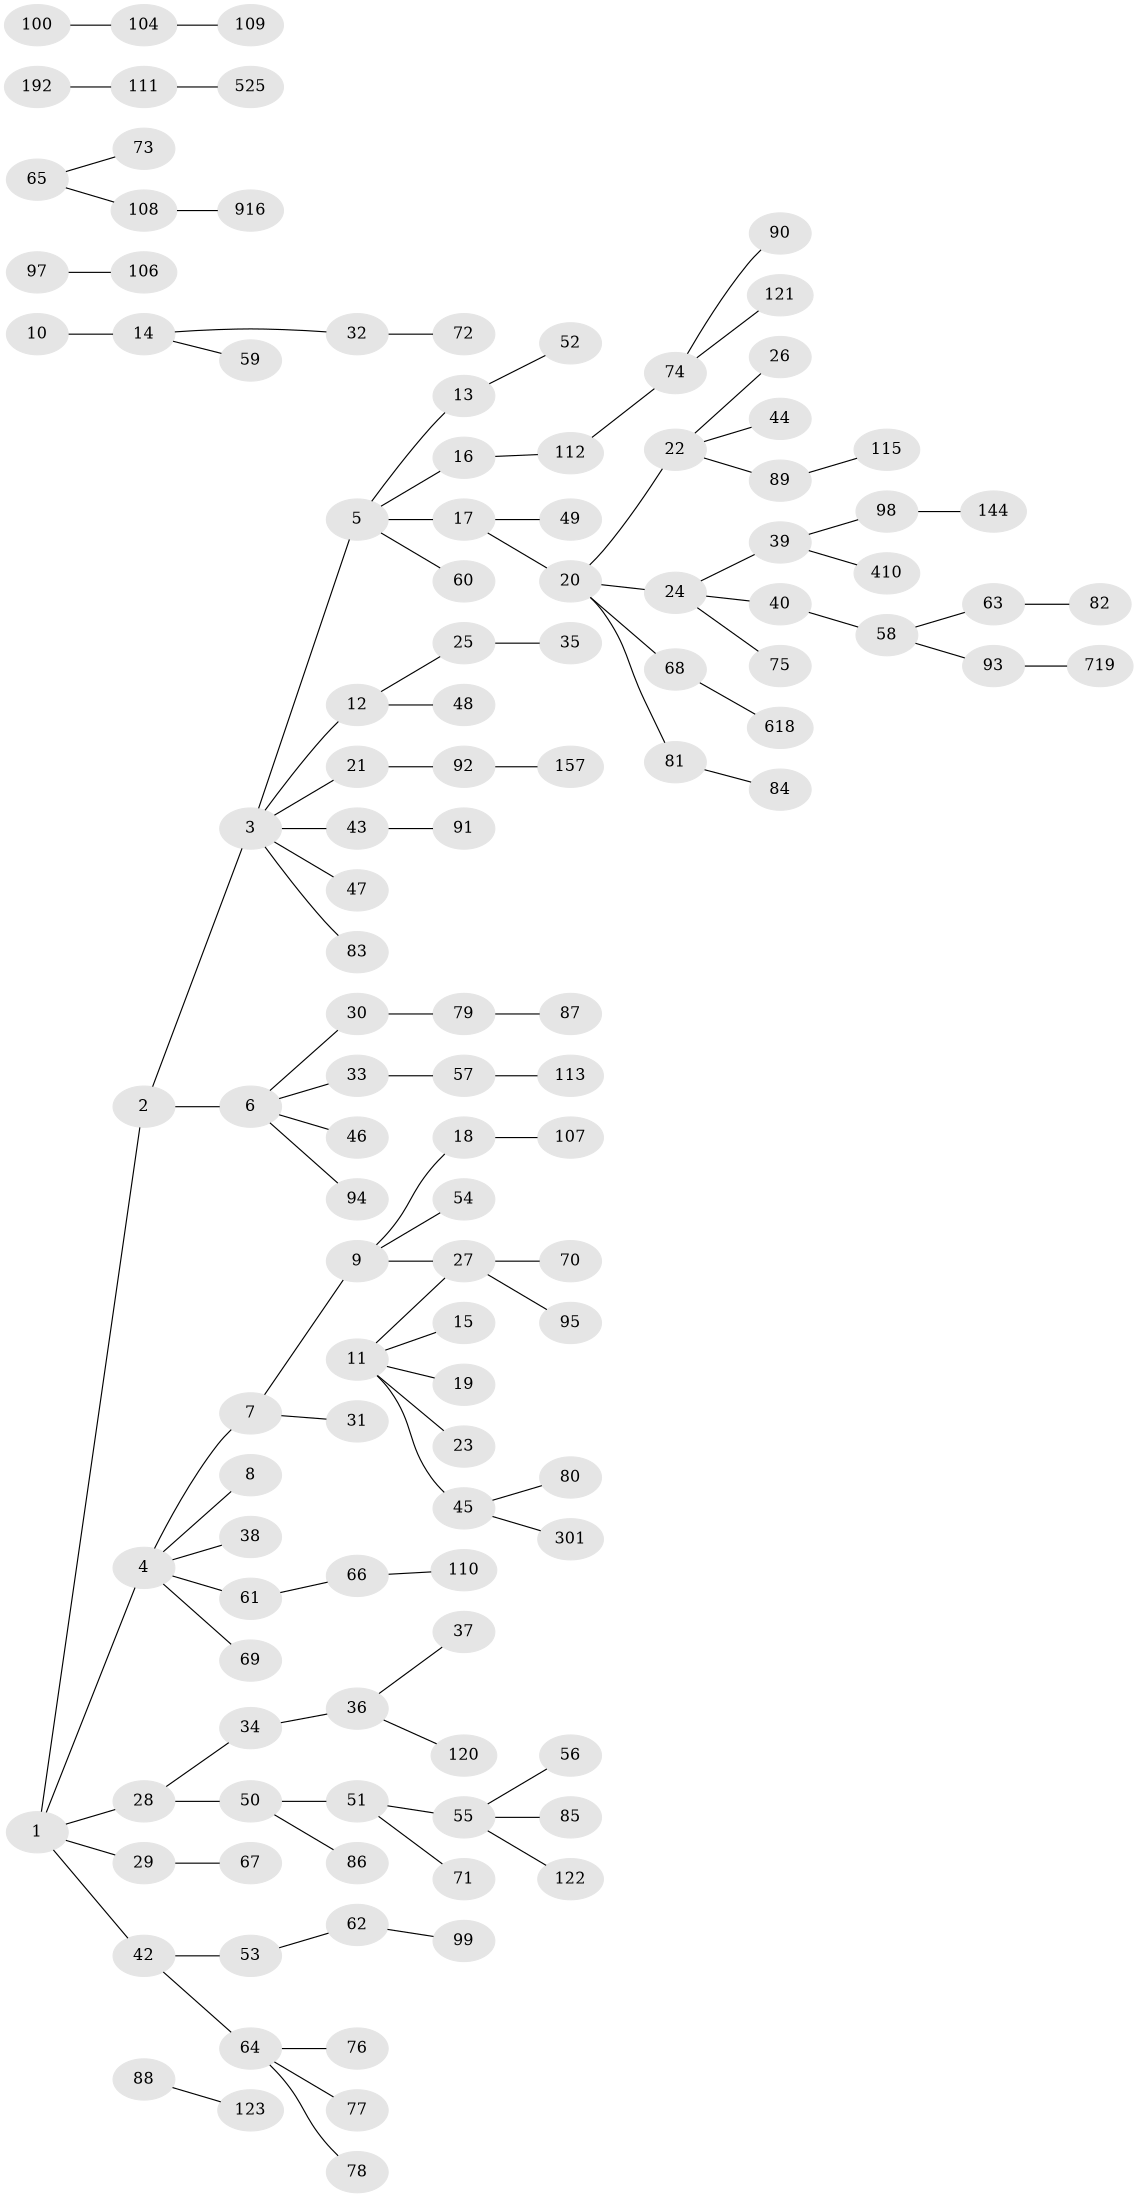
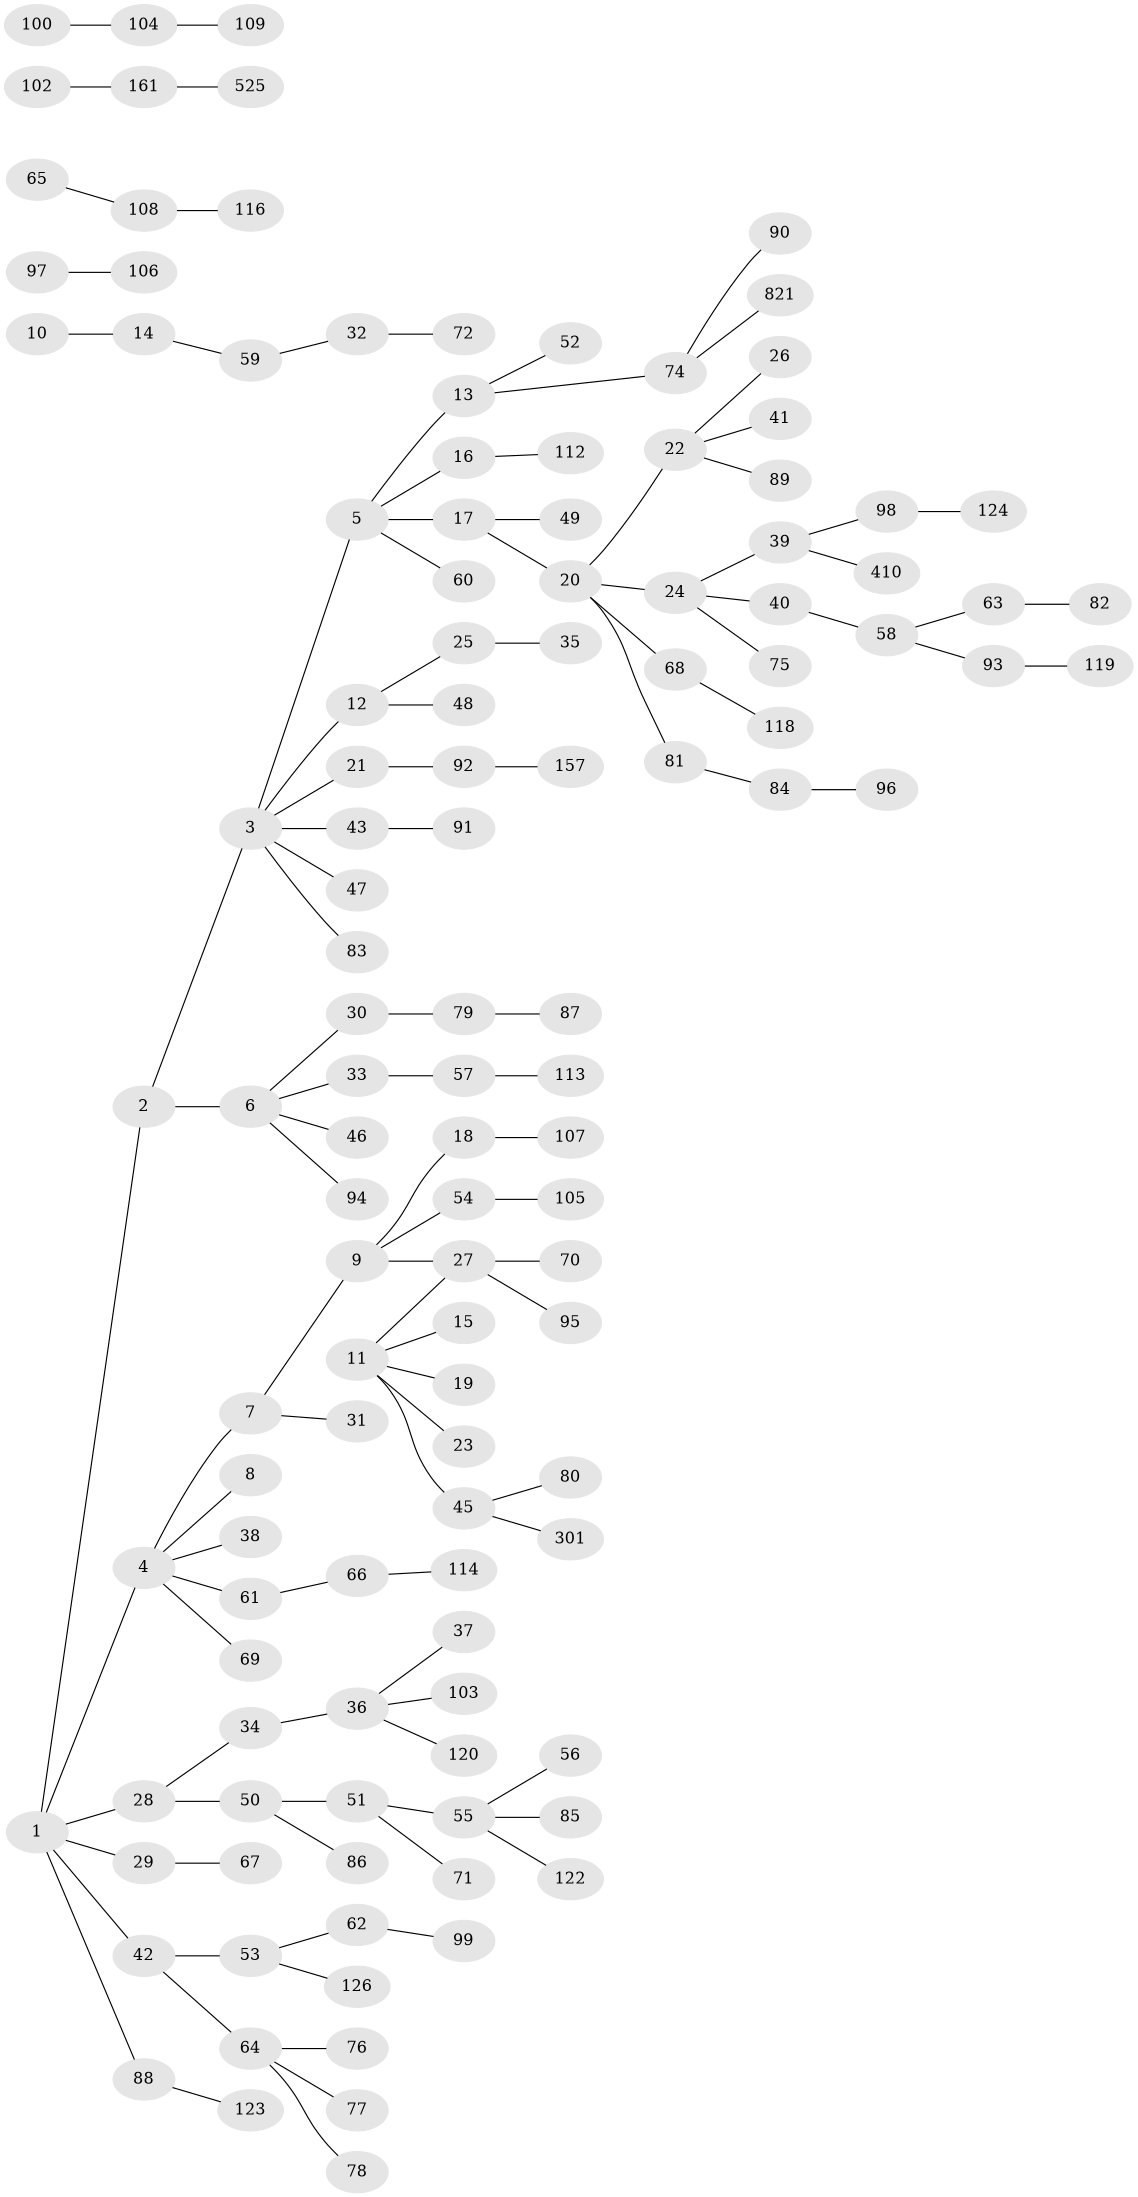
(37, 87) -> (37, 87)
(144, 87) -> (144, 87)
(144, 149) -> none
(251, 211) -> (251, 211)
(780, 295) -> (780, 295)
(251, 329) -> (304, 347)
(623, 413) -> (570, 385)
(780, 419) -> (780, 419)
(887, 450) -> none
(994, 512) -> (994, 512)
(1100, 666) -> (1100, 666)
(780, 728) -> (780, 728)
none -> (887, 790)
none -> (571, 1199)
(464, 1570) -> (464, 1570)
none -> (464, 1694)
none -> (91, 1956)
none -> (357, 1987)
